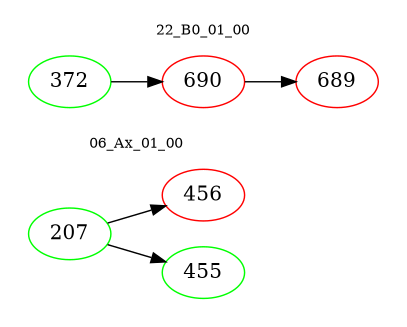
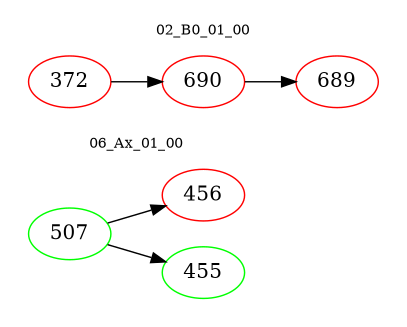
(203, 31) -> (203, 31)
(70, 82) -> (70, 82)
(70, 234) -> (70, 234)
